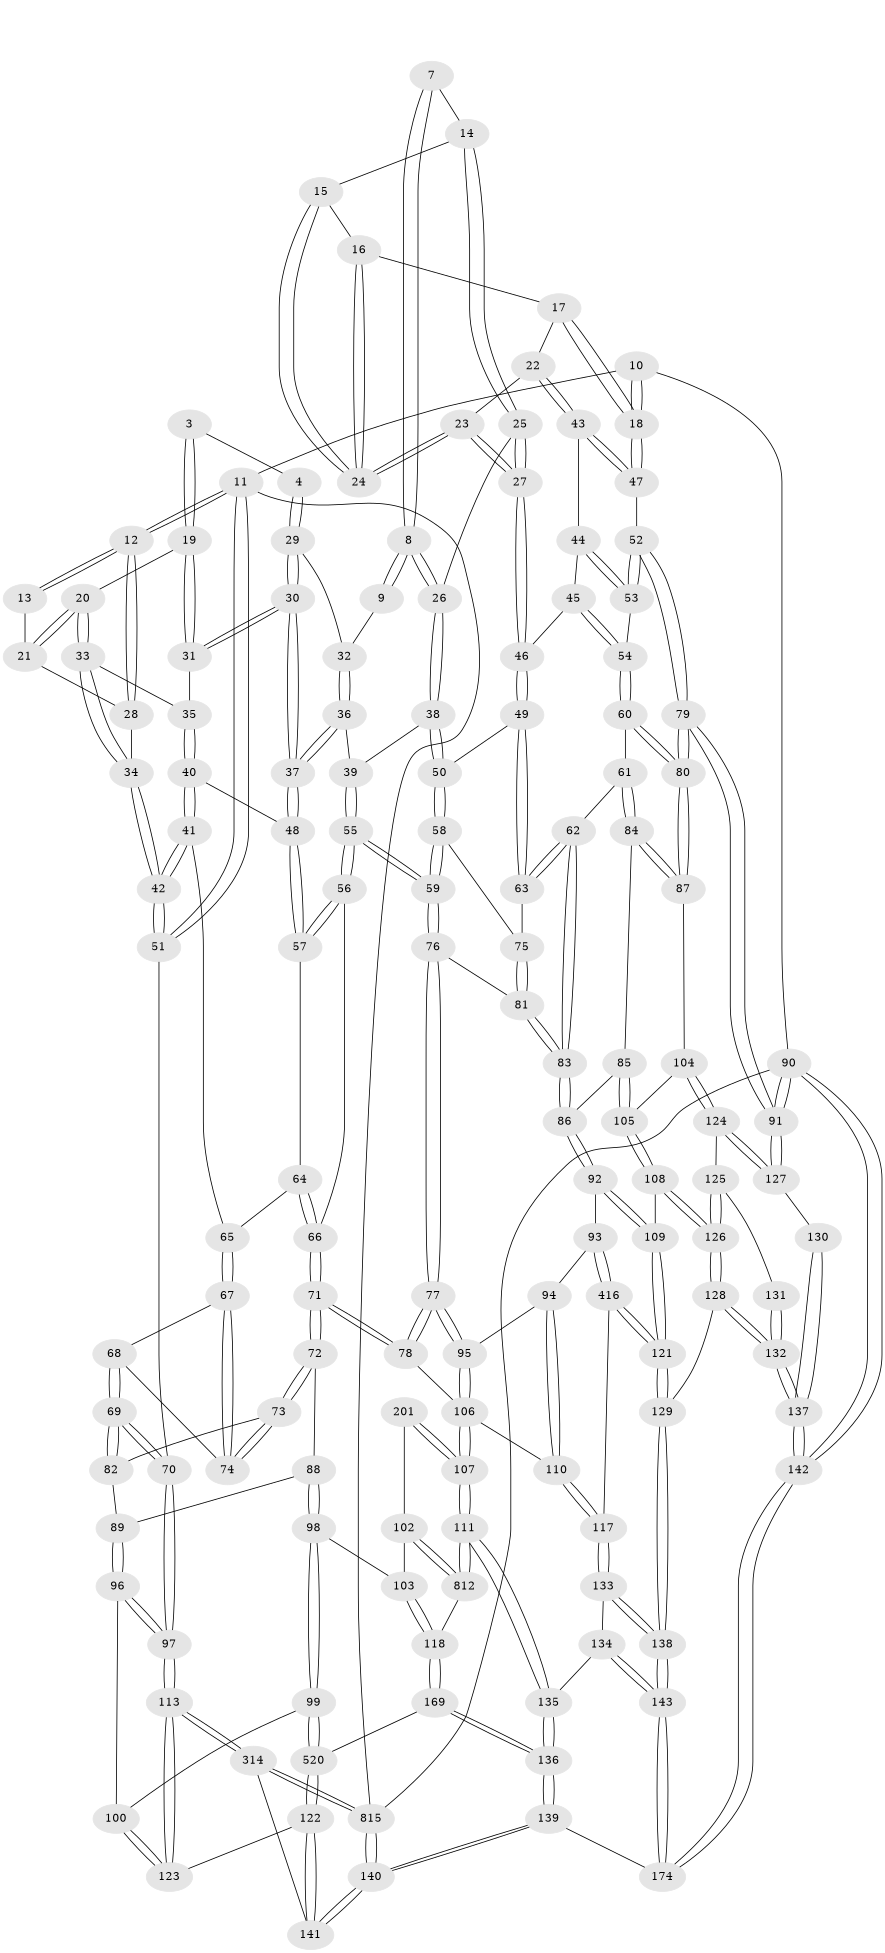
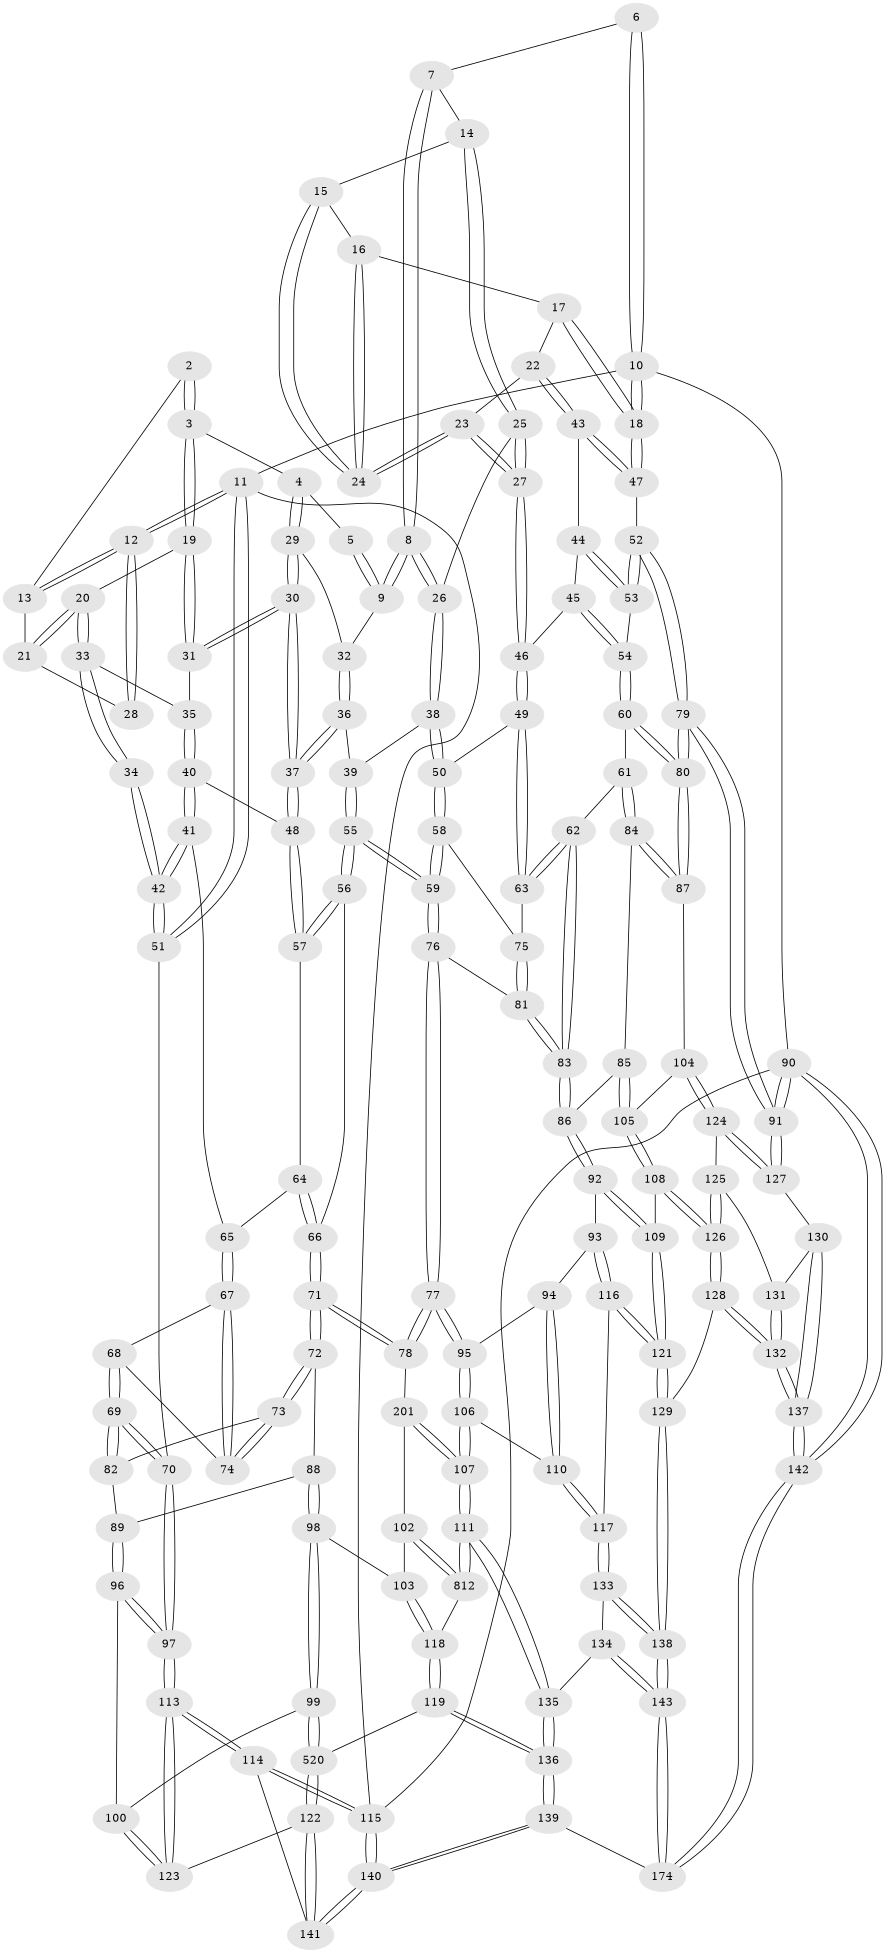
none -> (637, 18)
none -> (190, 366)
none -> (351, 541)
(132, 744) -> none
none -> (797, 1267)
(609, 1296) -> (609, 1296)
(435, 1383) -> (405, 1383)
(435, 1703) -> (435, 1703)
(253, 1761) -> (253, 1761)
(371, 1819) -> (371, 1819)
